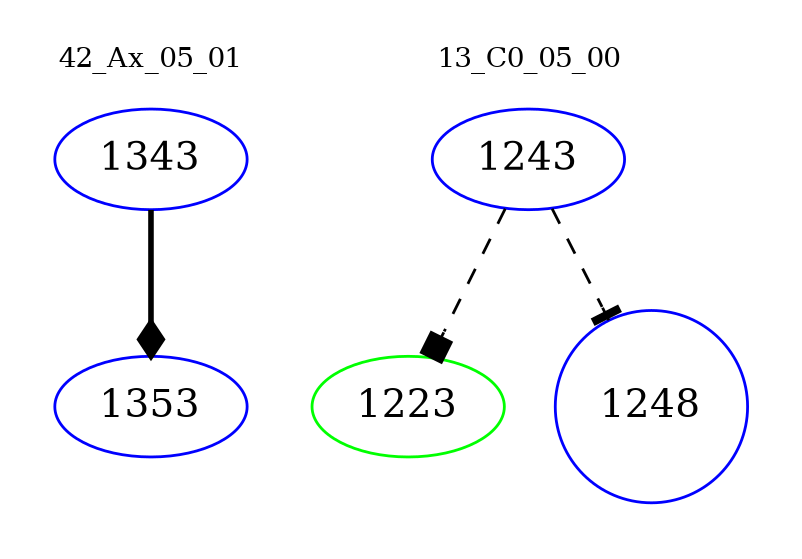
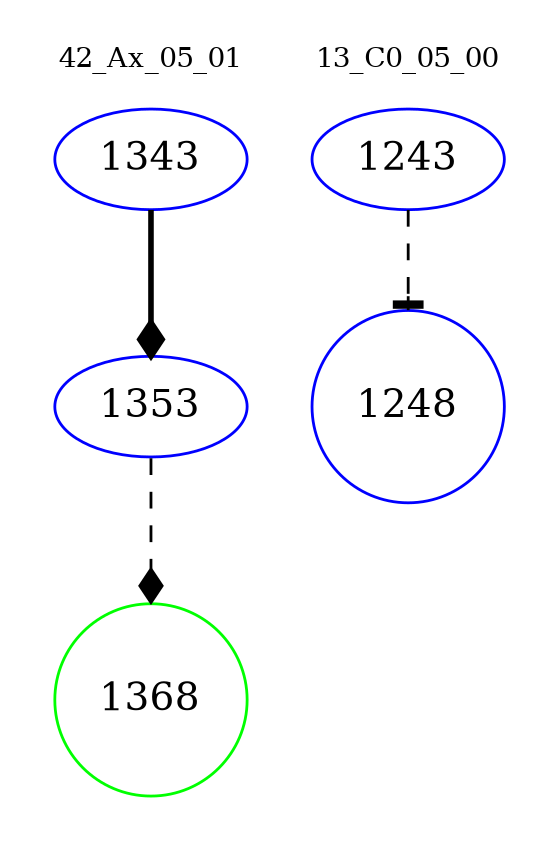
(408, 407) -> none
none -> (151, 700)
